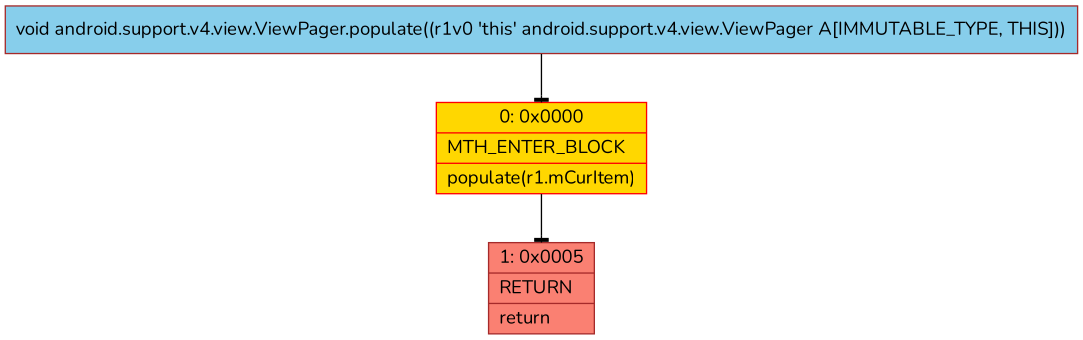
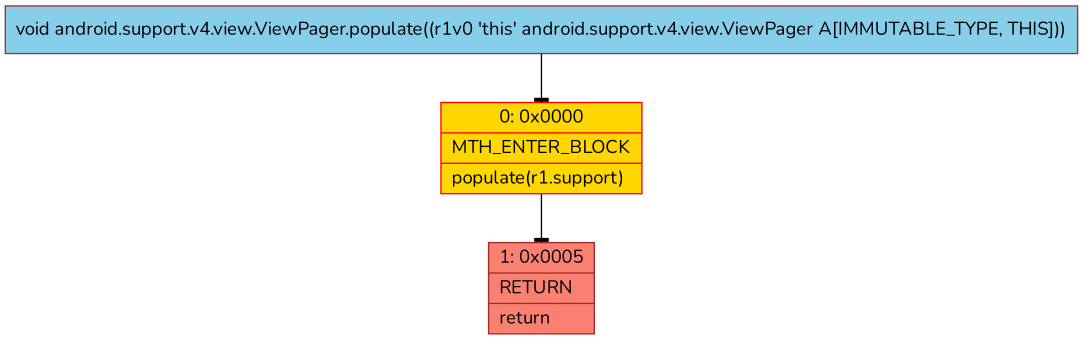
(541, 178) -> (538, 178)
